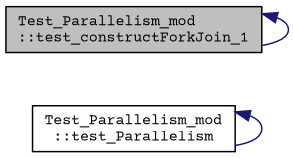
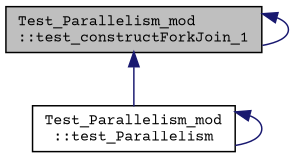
none -> (134, 87)
